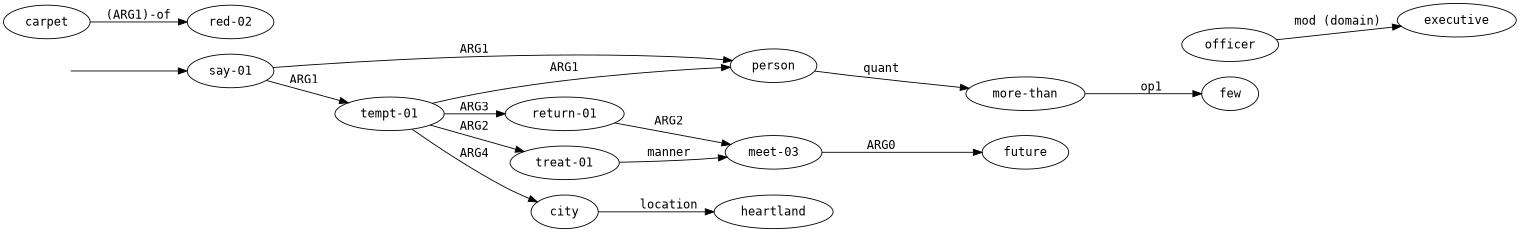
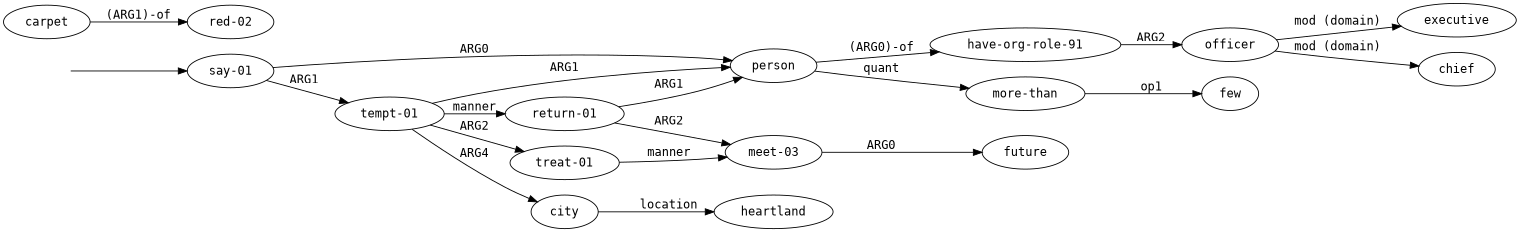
none -> (1025, 45)
(475, 50) -> (475, 50)
none -> (1457, 69)
none -> (677, 96)
(475, 107) -> (475, 107)
